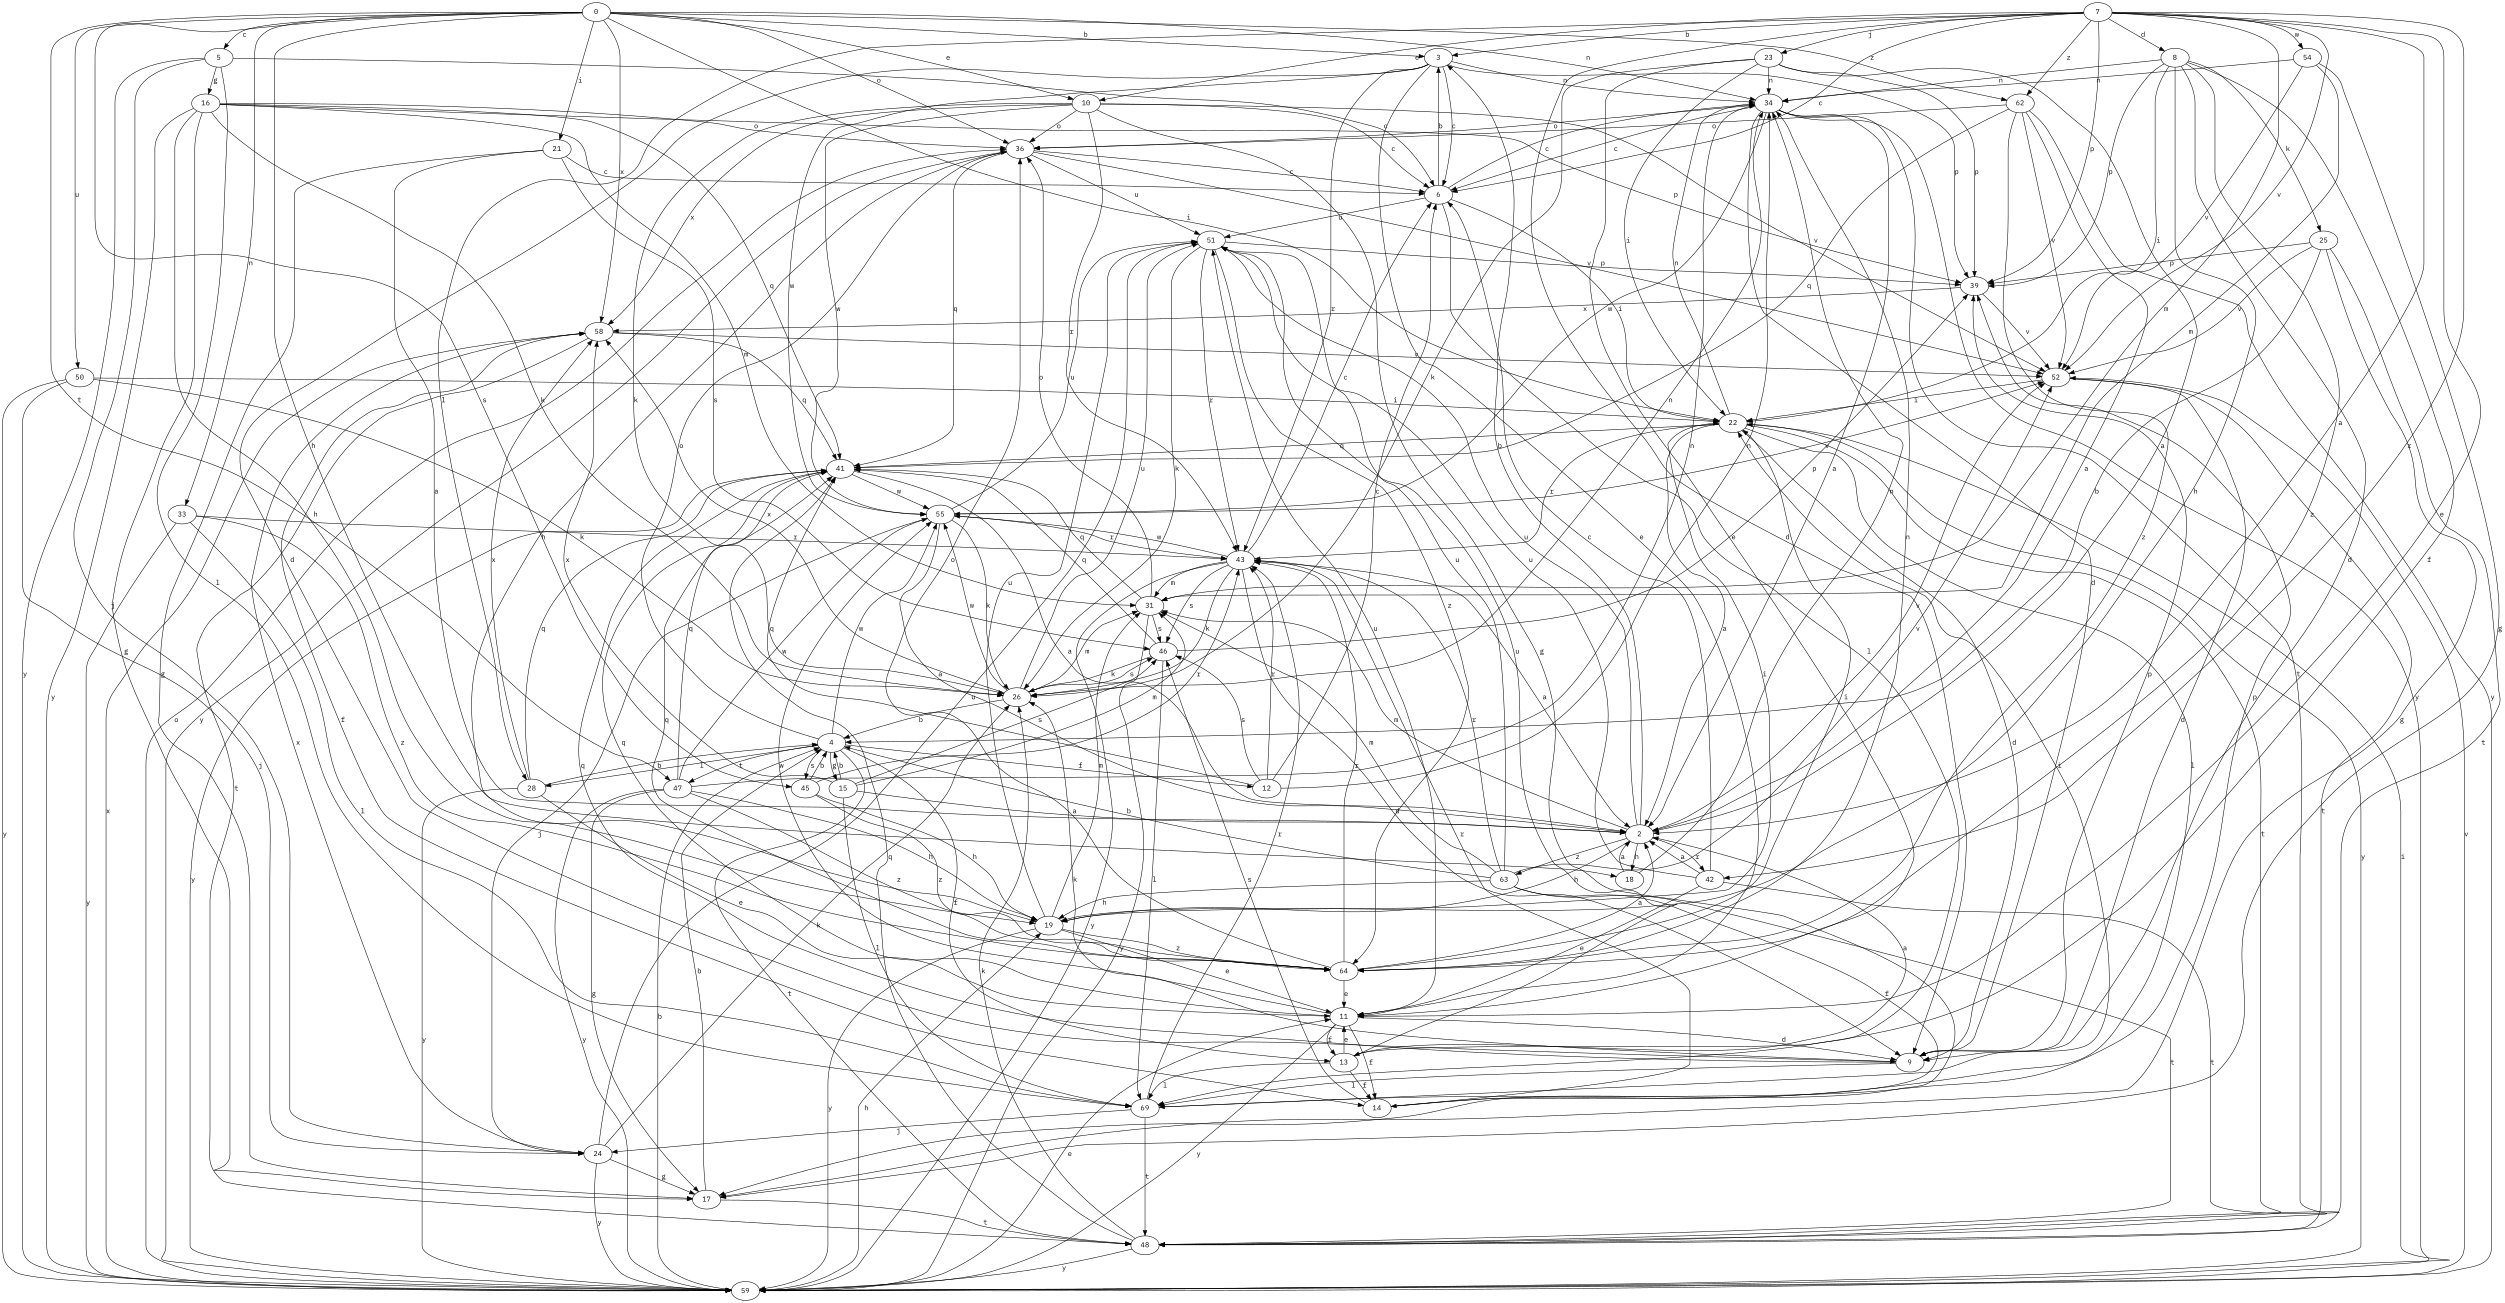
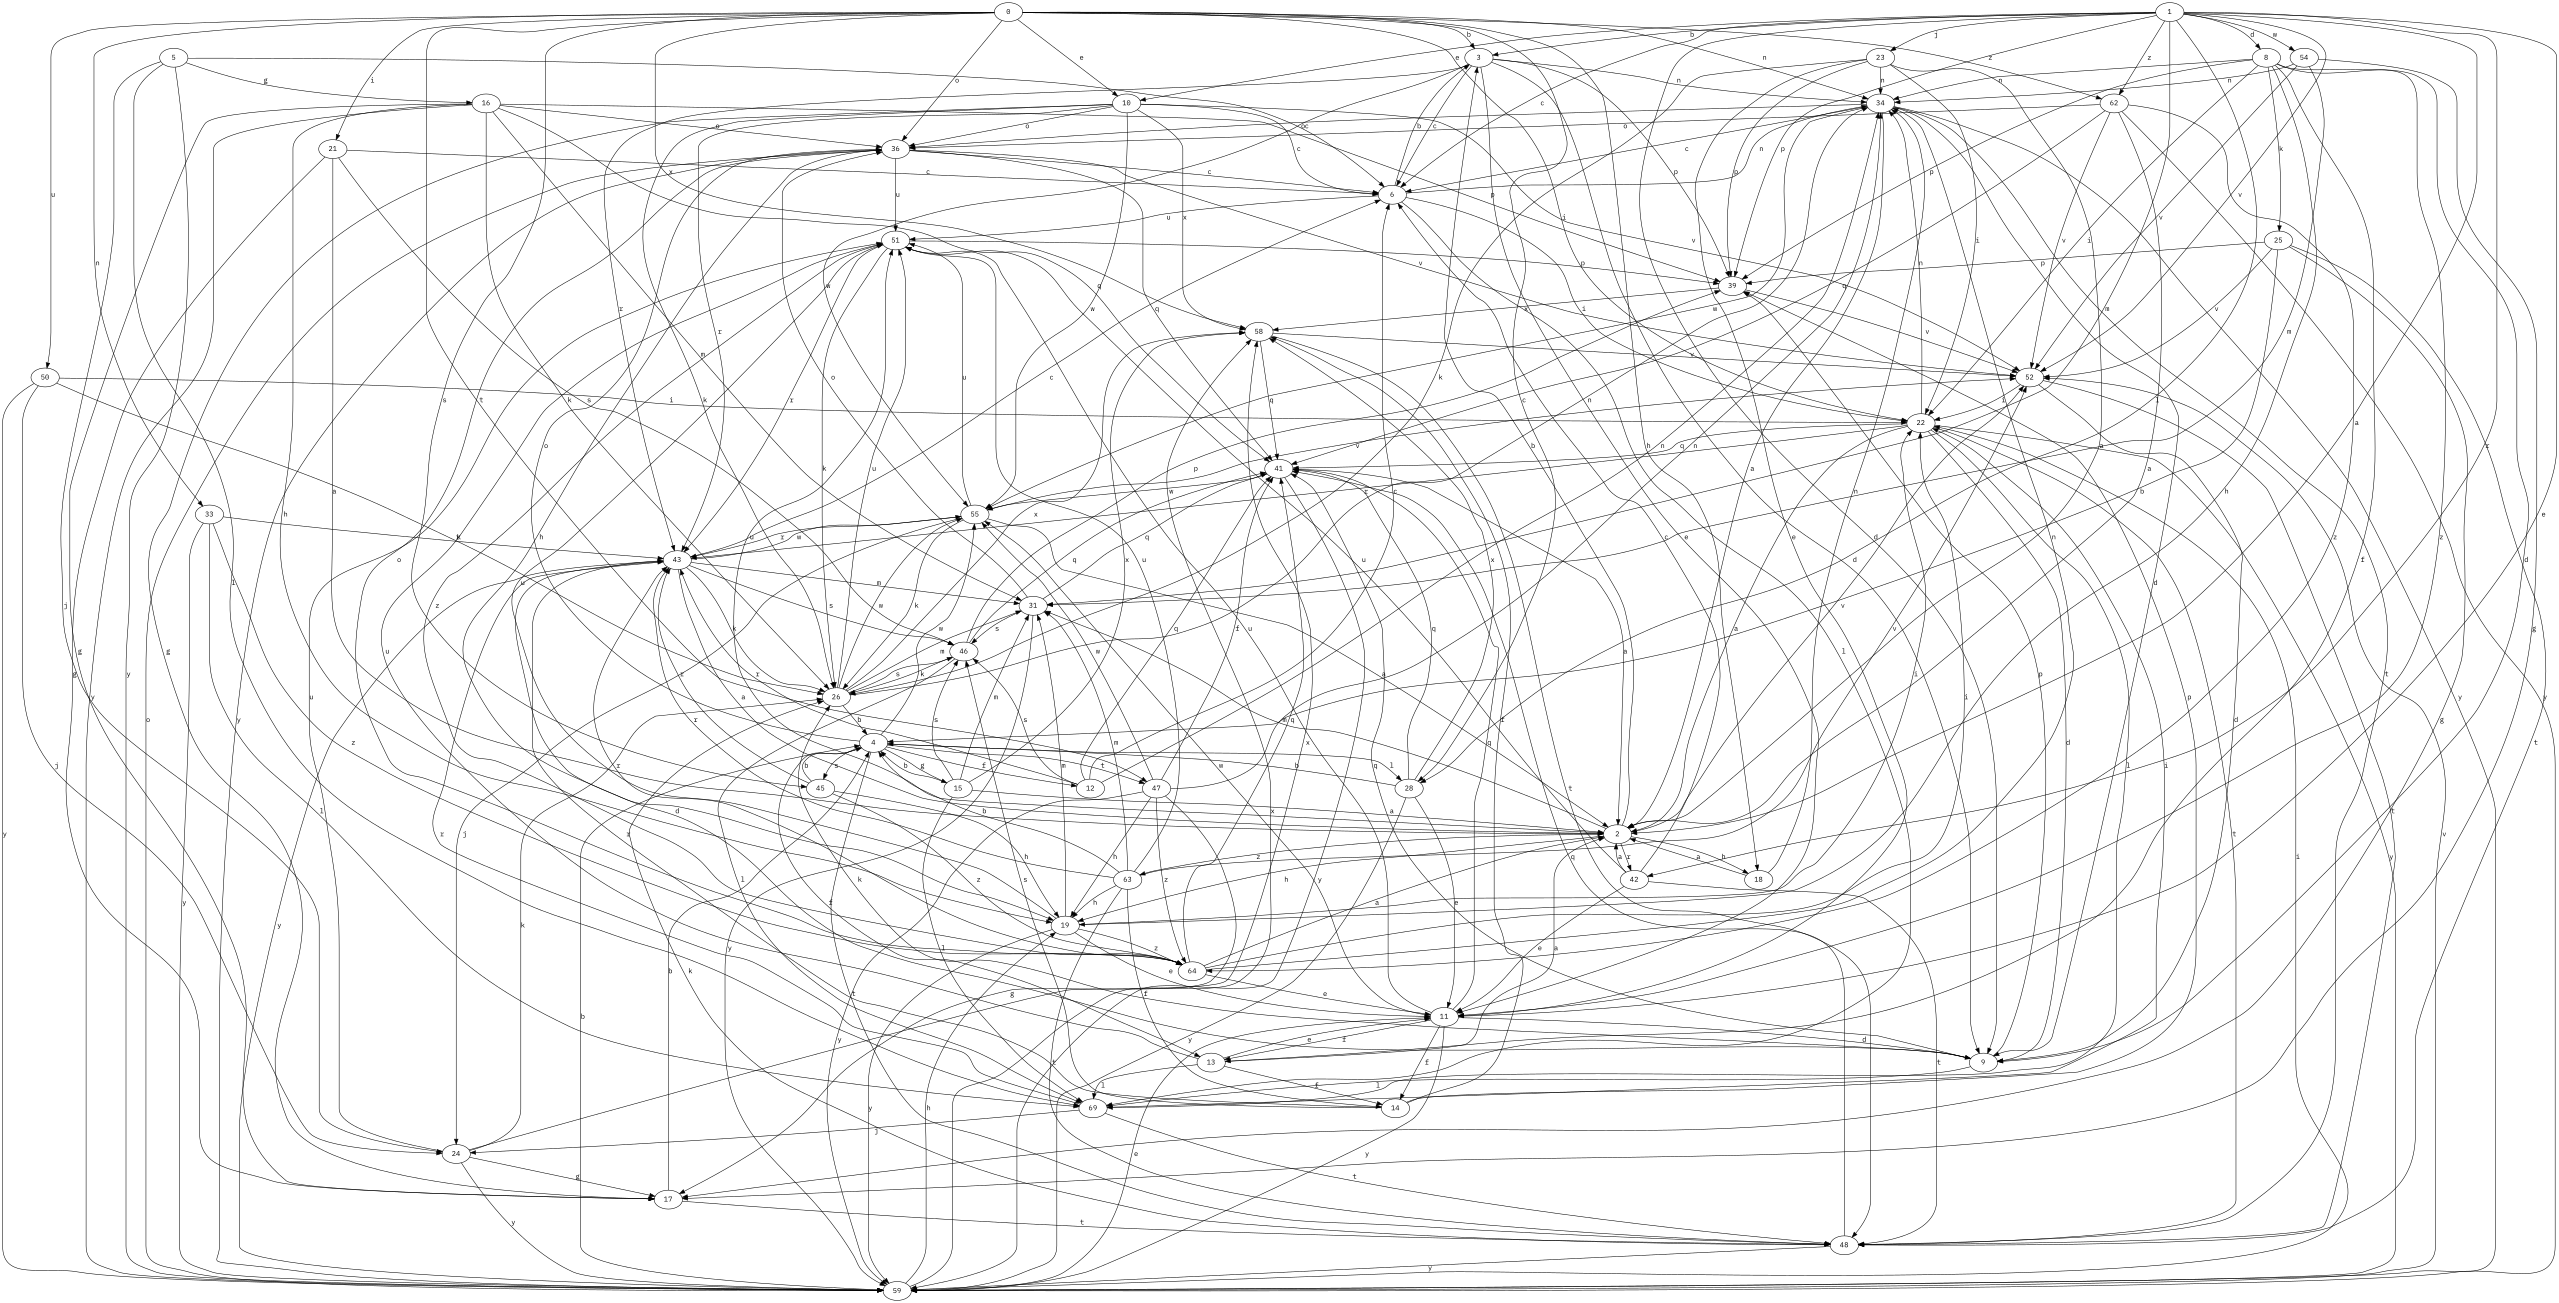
(2098, 12) -> (2170, 12)
(402, 16) -> (1530, 173)
(1547, 149) -> (1762, 149)
(691, 629) -> (1238, 629)
(2103, 732) -> (2290, 747)
(534, 888) -> (1503, 704)
